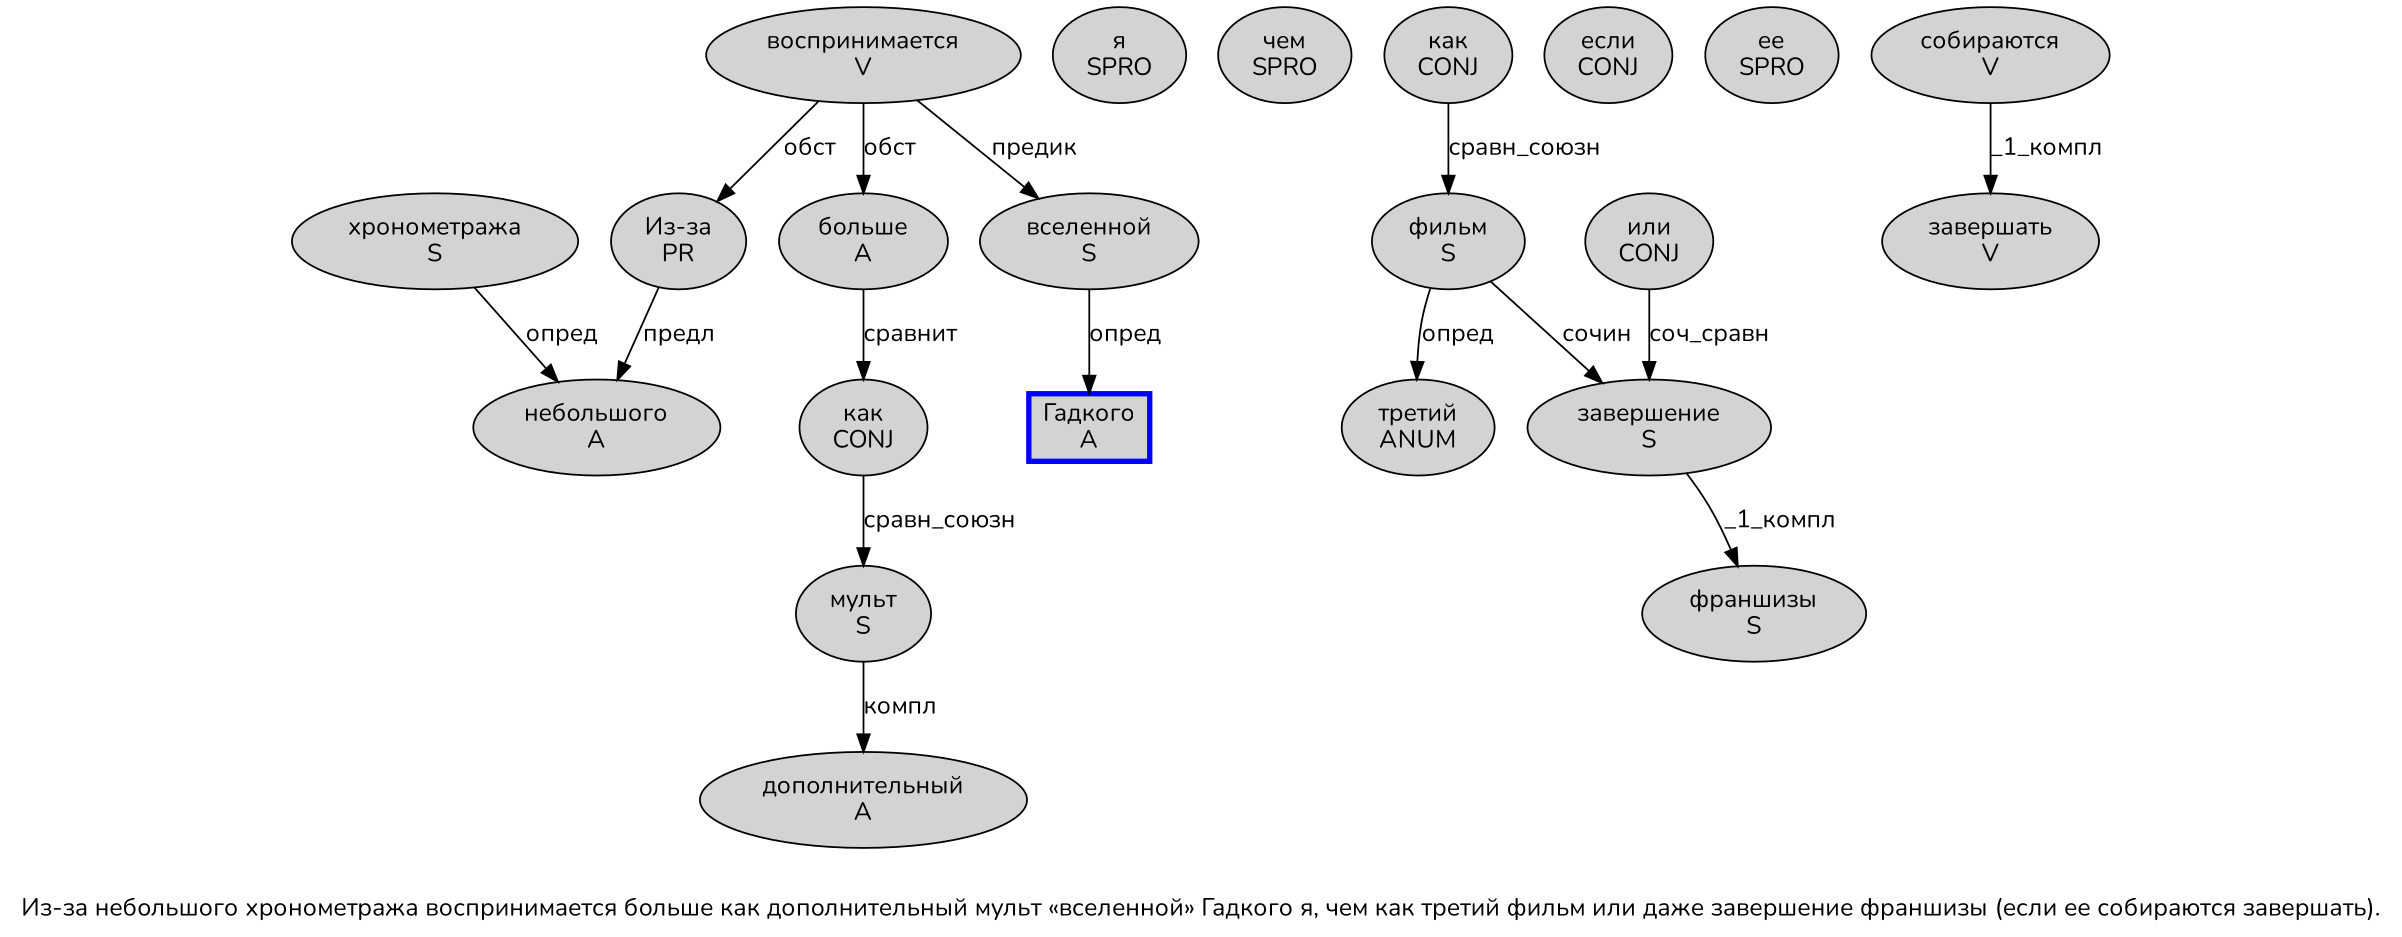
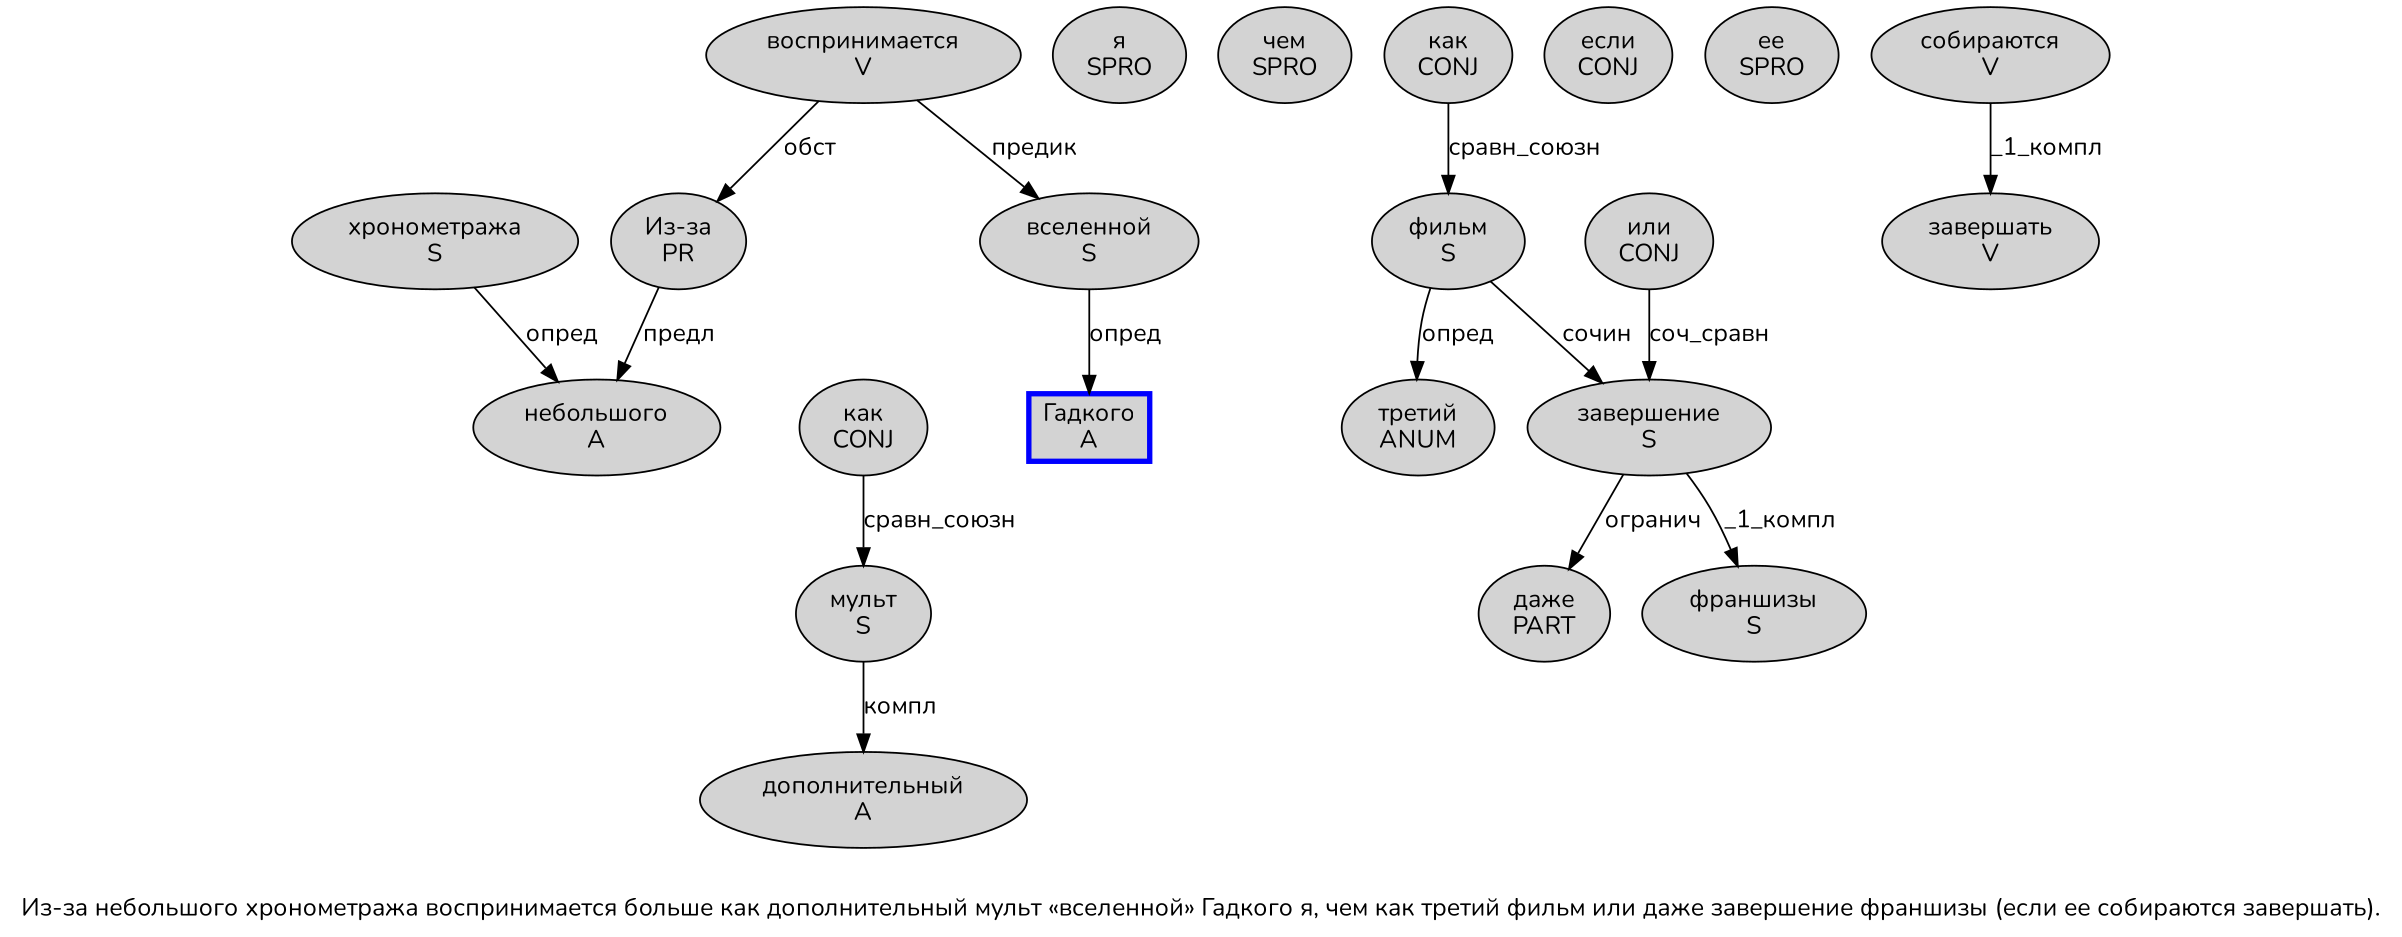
(864, 241) -> none
none -> (1544, 614)
